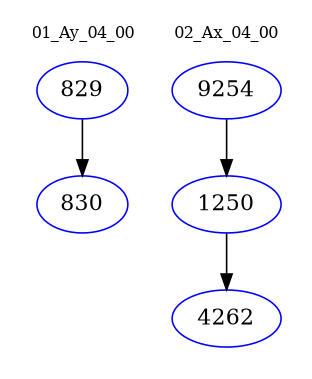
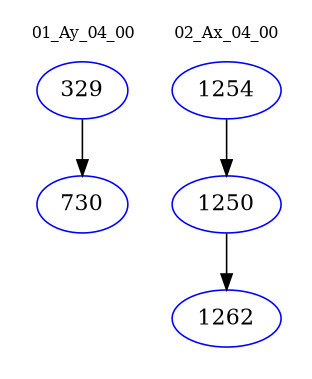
(82, 90) -> (82, 90)
(227, 90) -> (227, 90)
(82, 204) -> (82, 204)
(227, 319) -> (227, 319)
